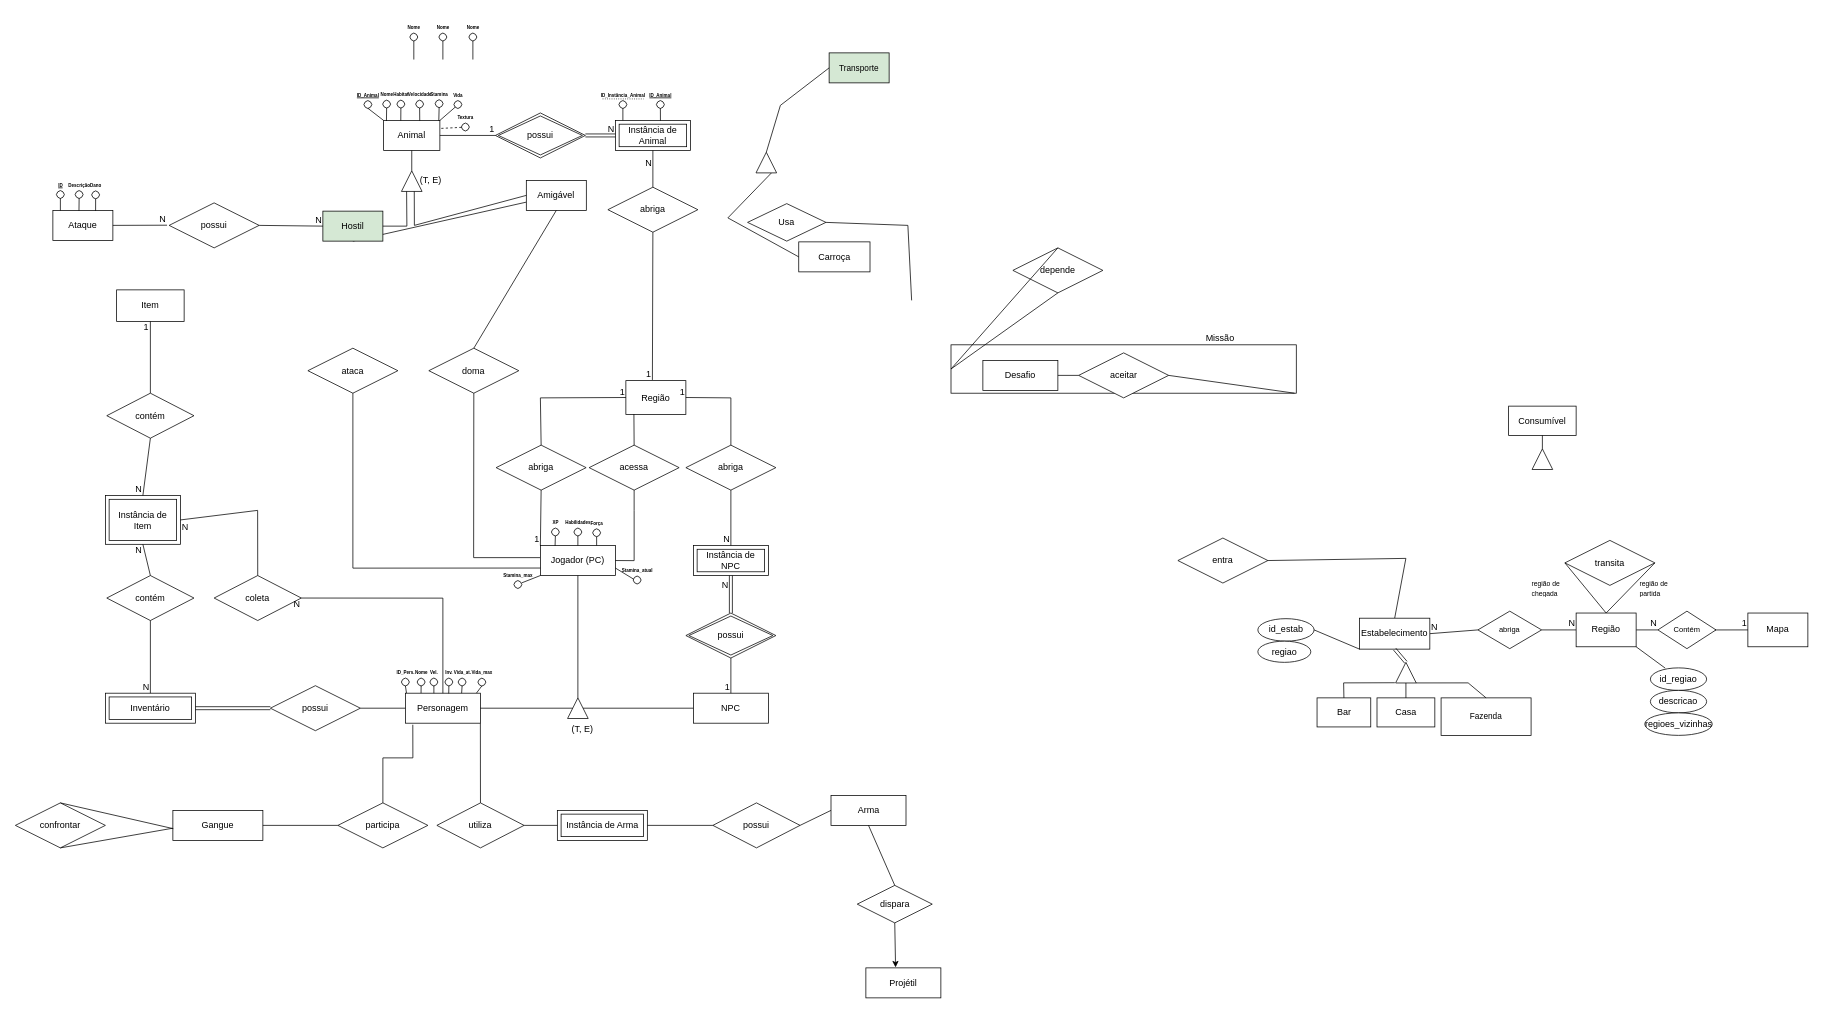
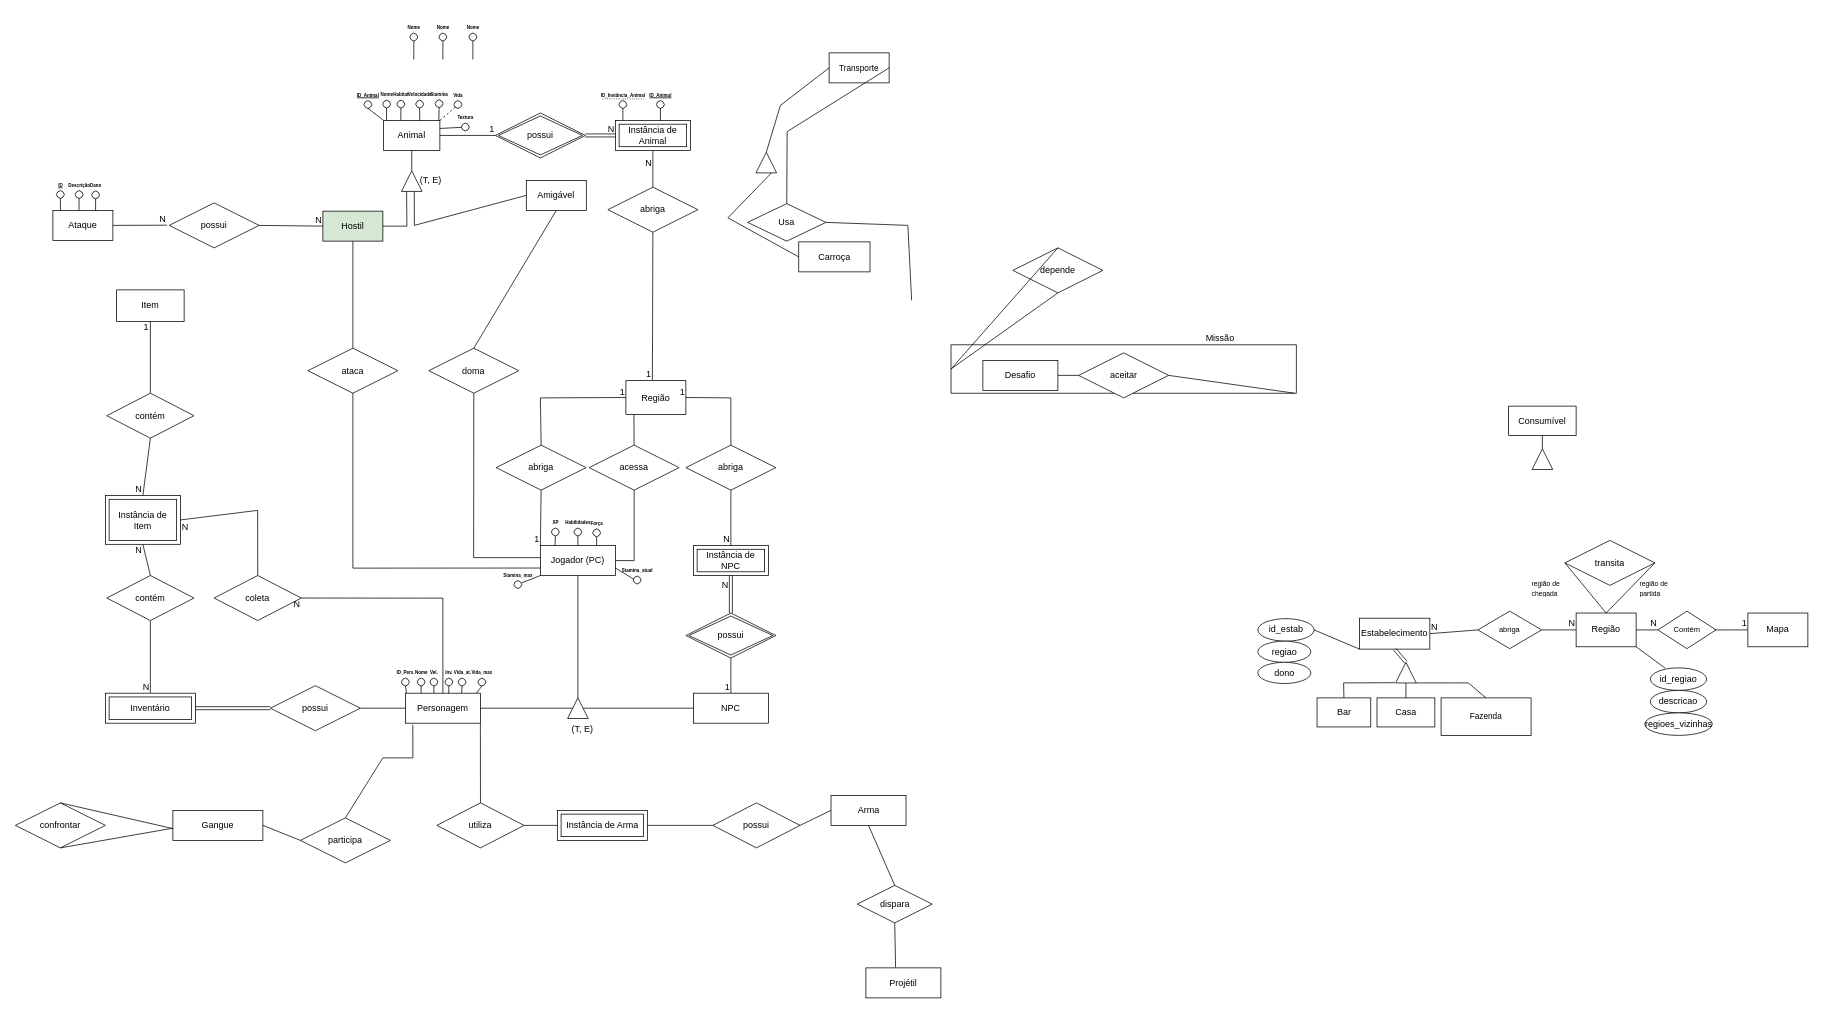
(859, 68) -> (859, 68)
(448, 114) -> (448, 114)
none -> (807, 119)
(450, 128) -> (450, 128)
(454, 218) -> (353, 294)
(1367, 559) -> none
(1223, 561) -> none
none -> (1284, 673)
(383, 825) -> (345, 840)
(895, 961) -> (895, 962)
